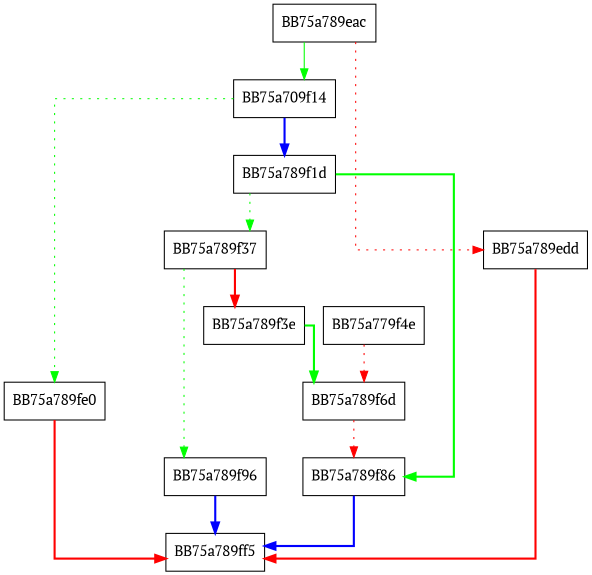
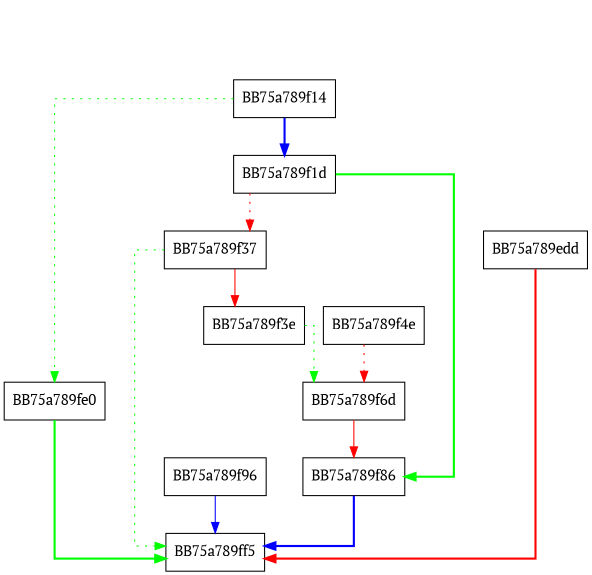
(324, 23) -> none
(285, 99) -> (285, 99)
(250, 207) -> (250, 207)
(235, 282) -> (235, 282)
(374, 325) -> (374, 325)
(314, 344) -> (314, 344)
(184, 358) -> (135, 393)
(354, 434) -> (354, 434)
(215, 509) -> (215, 509)
(55, 540) -> (55, 540)
